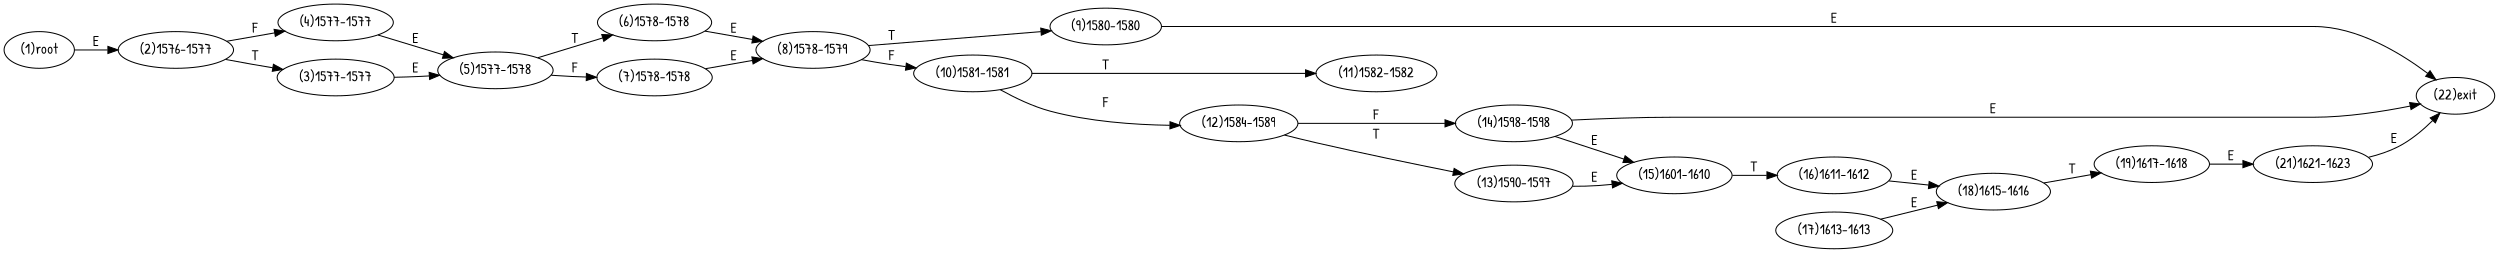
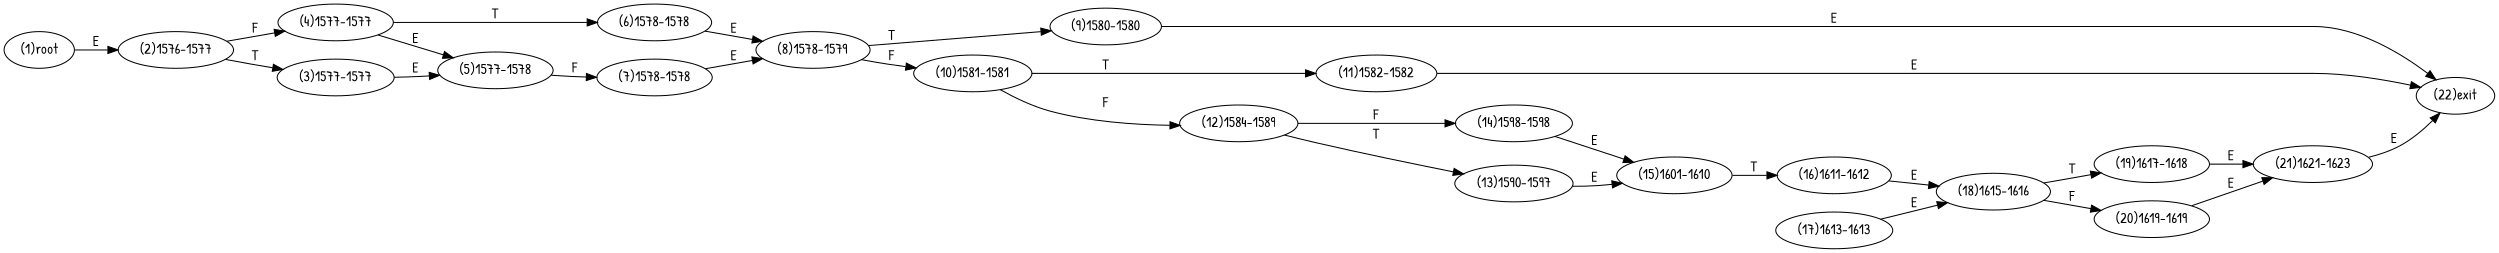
(570, 48) -> (490, 22)
(1991, 117) -> (1924, 73)
none -> (2152, 219)
